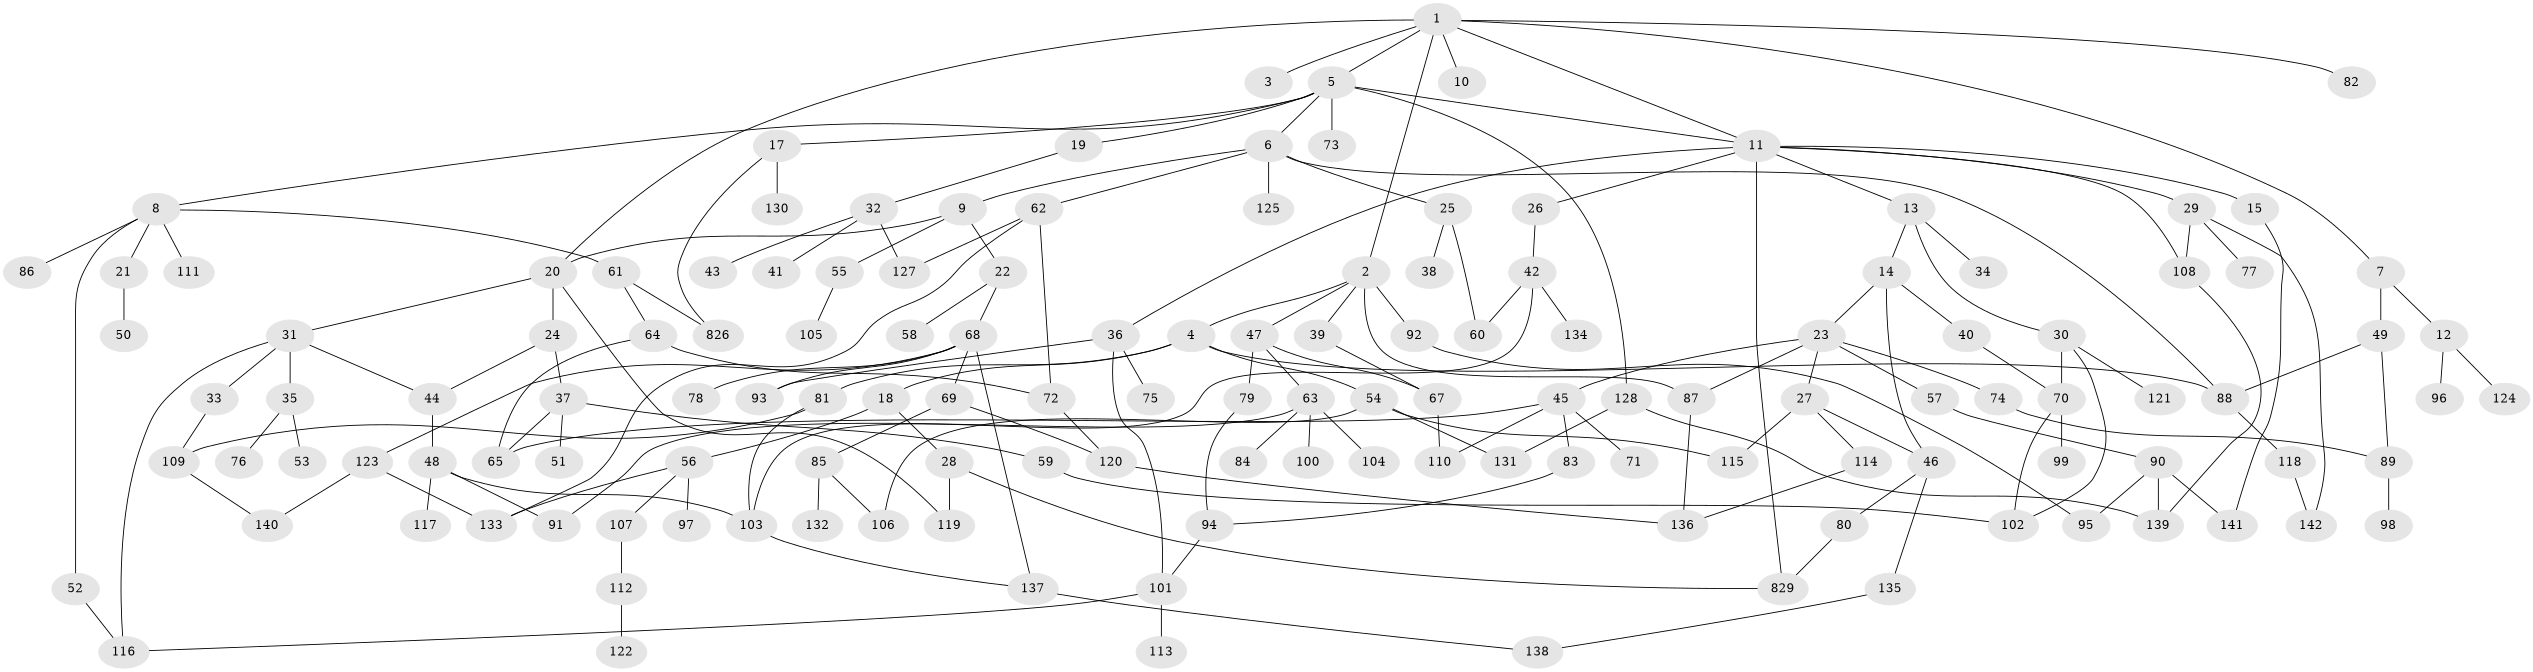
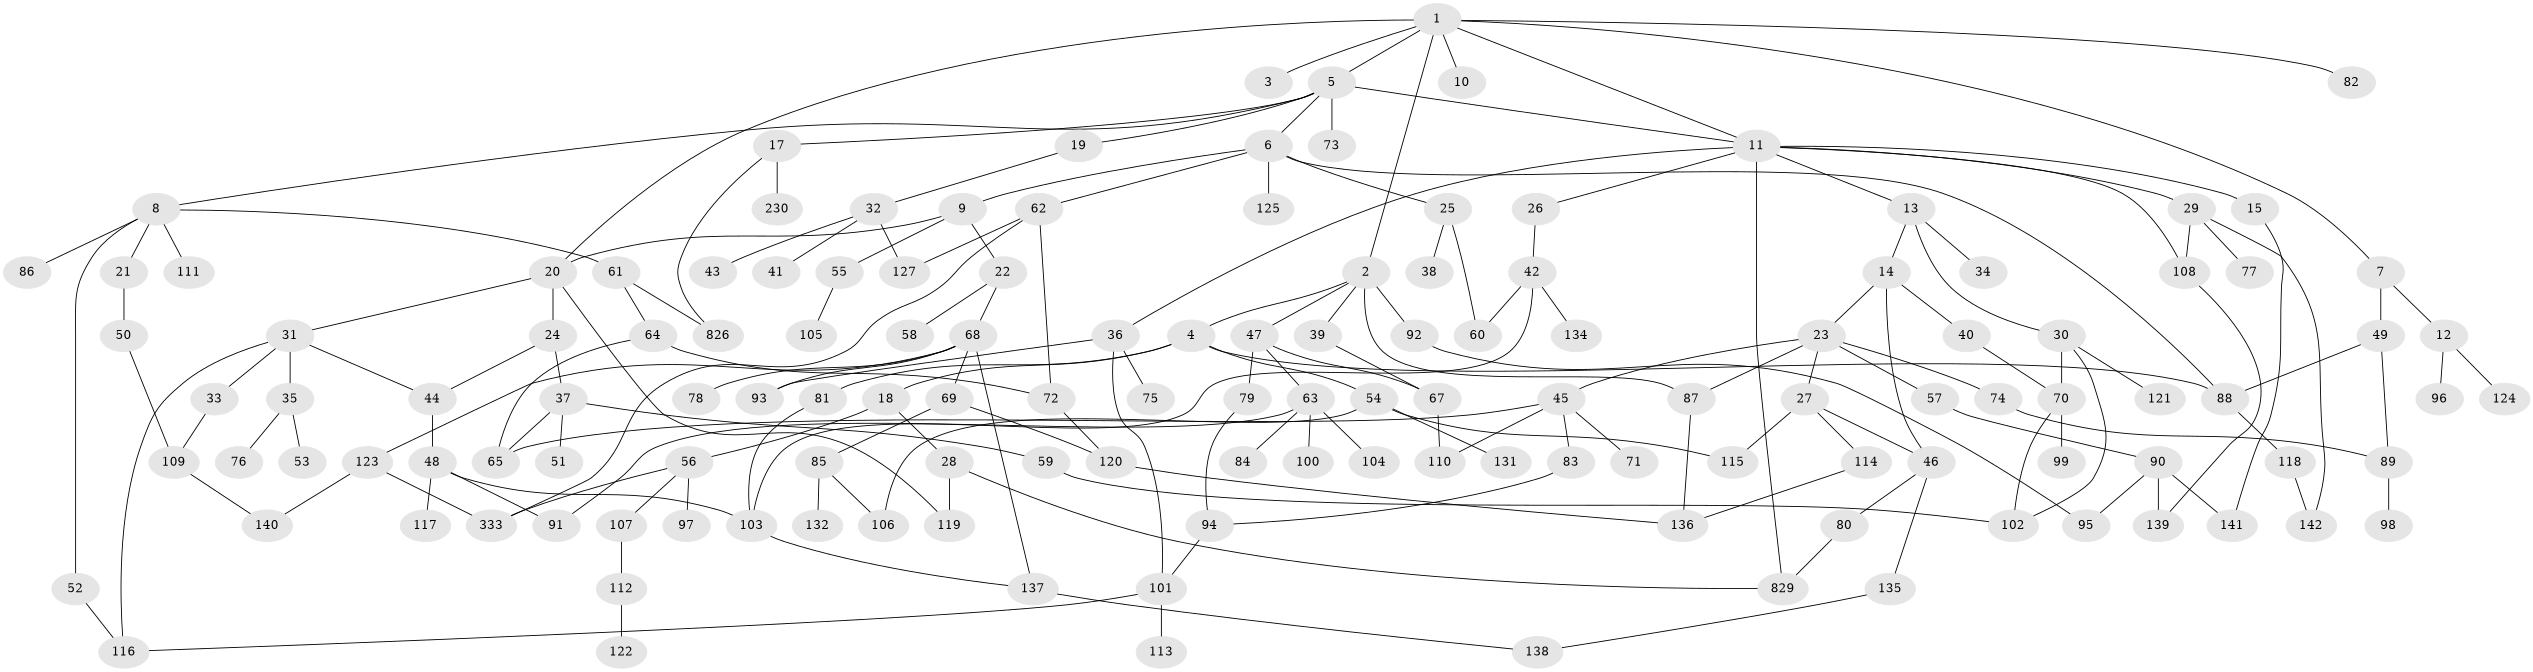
(777, 209) -> (777, 209)
(1626, 399) -> none
(515, 433) -> (149, 399)
(491, 526) -> (491, 526)
